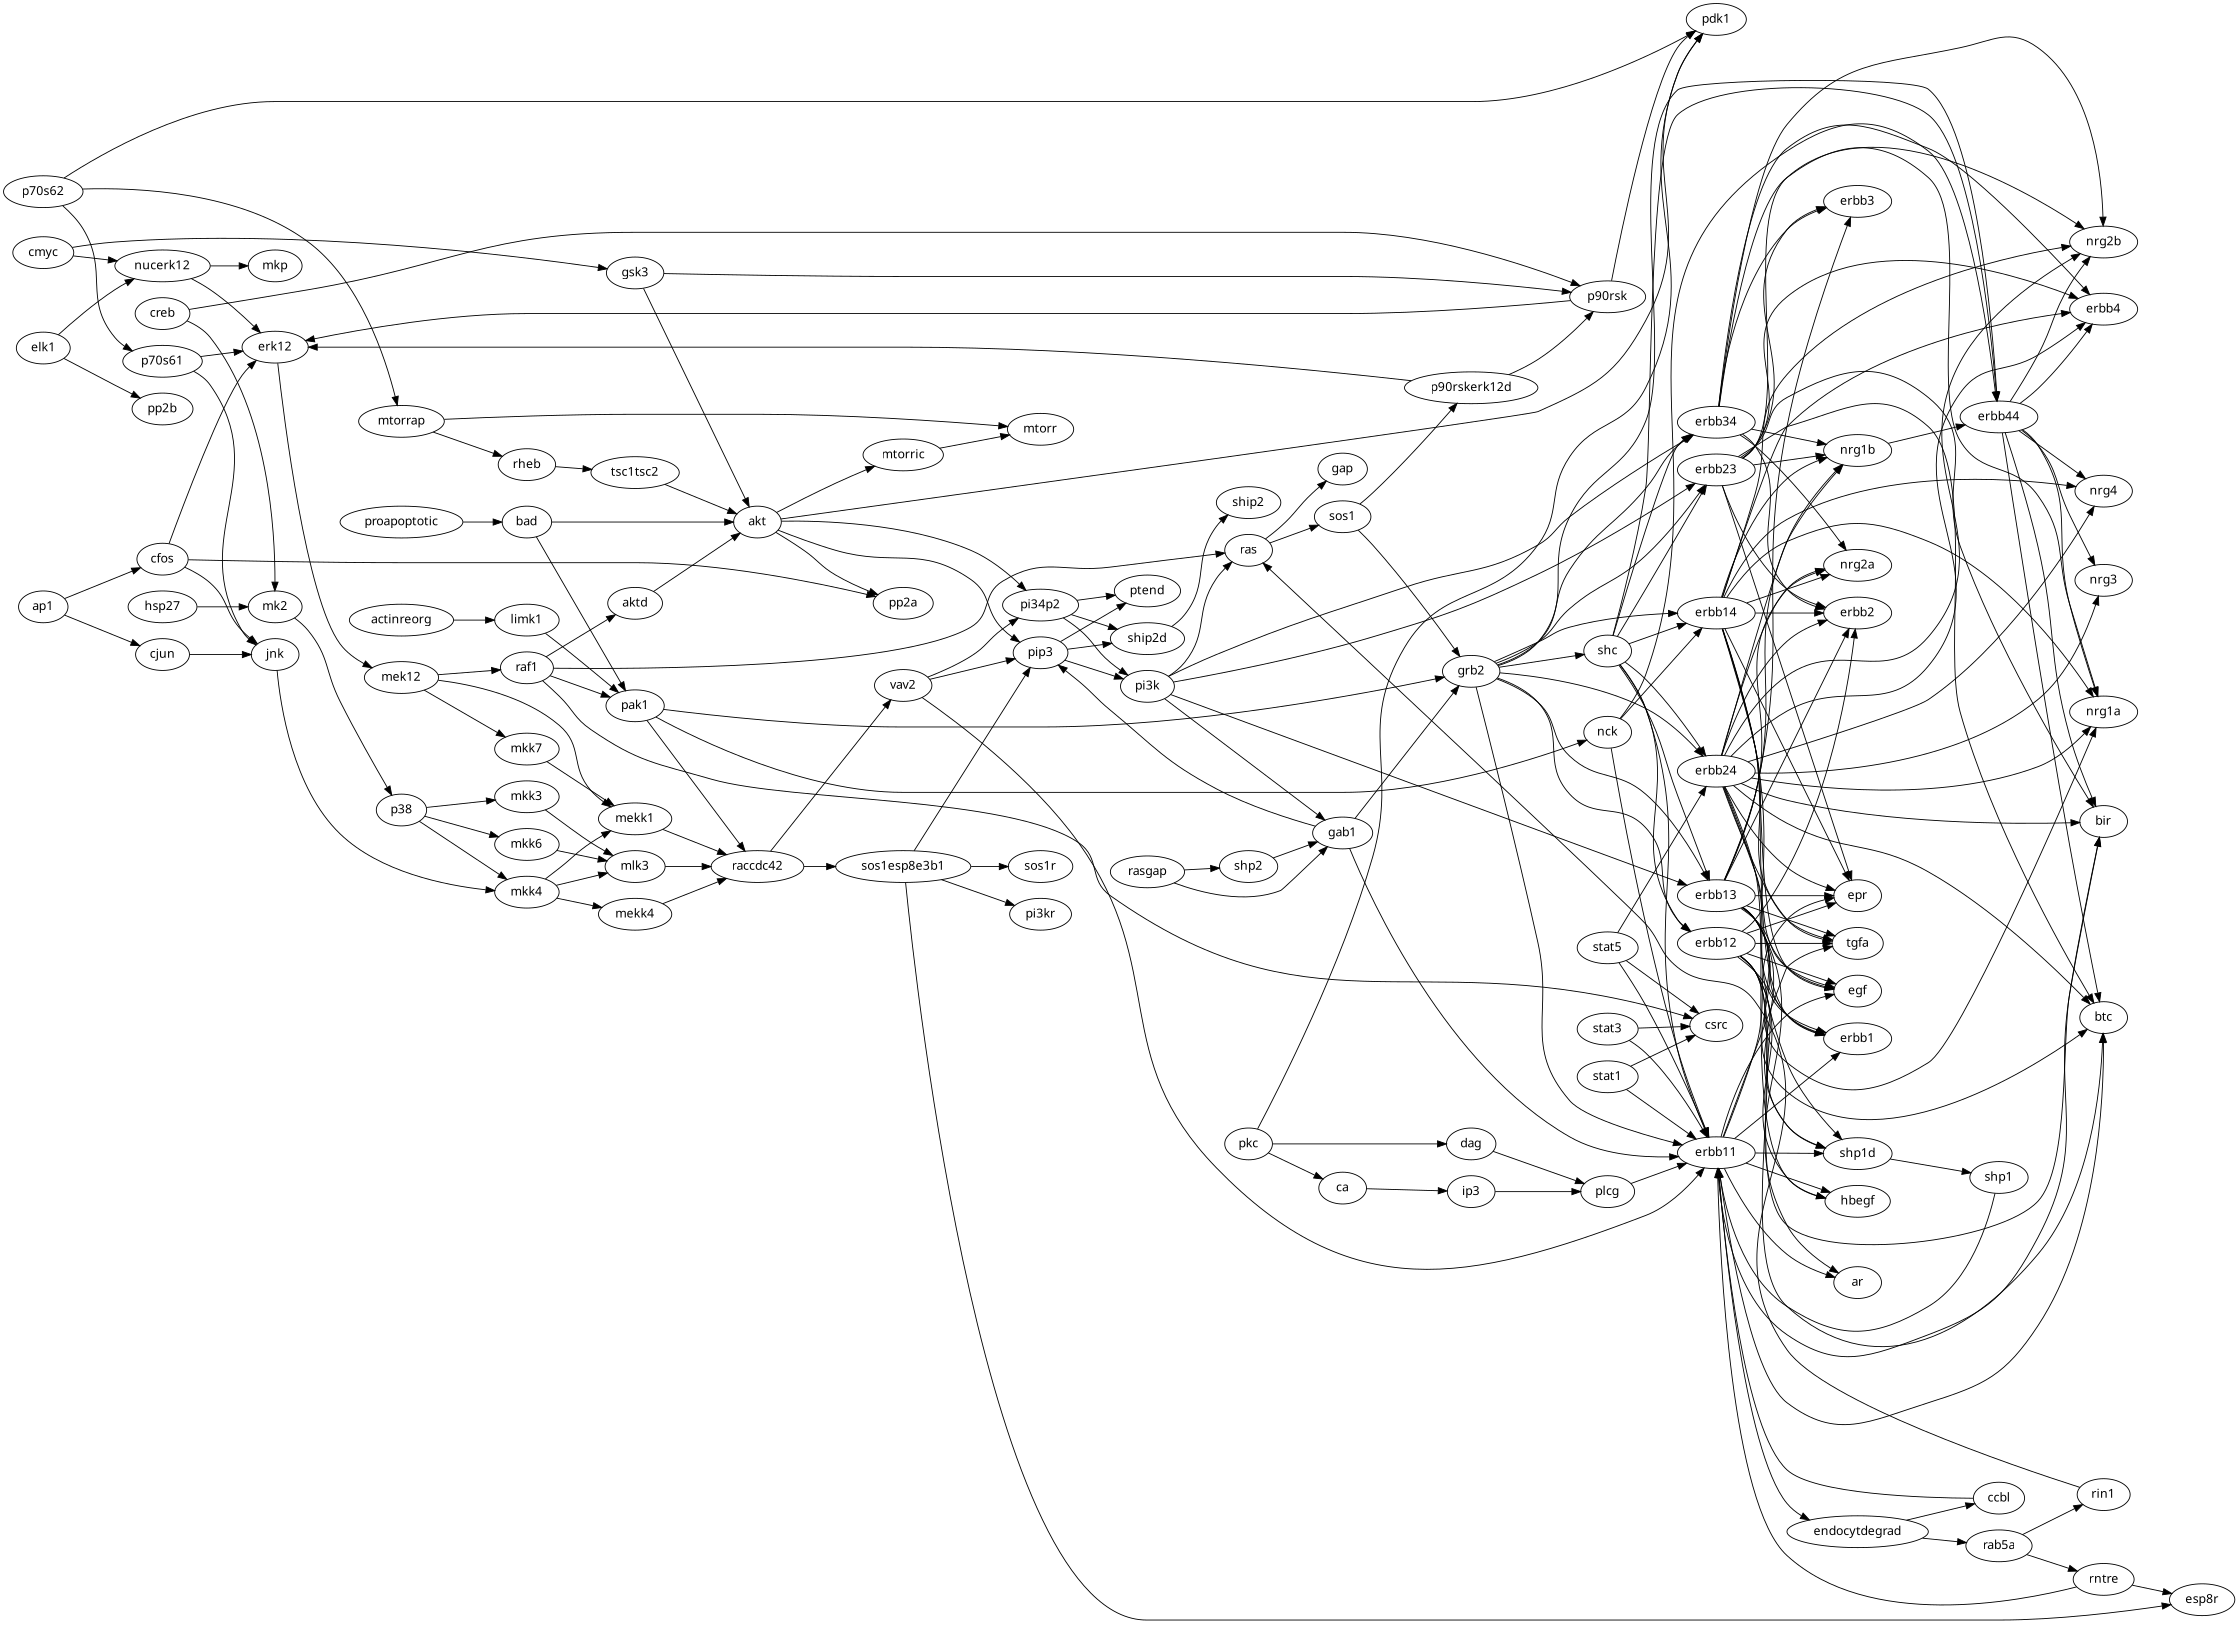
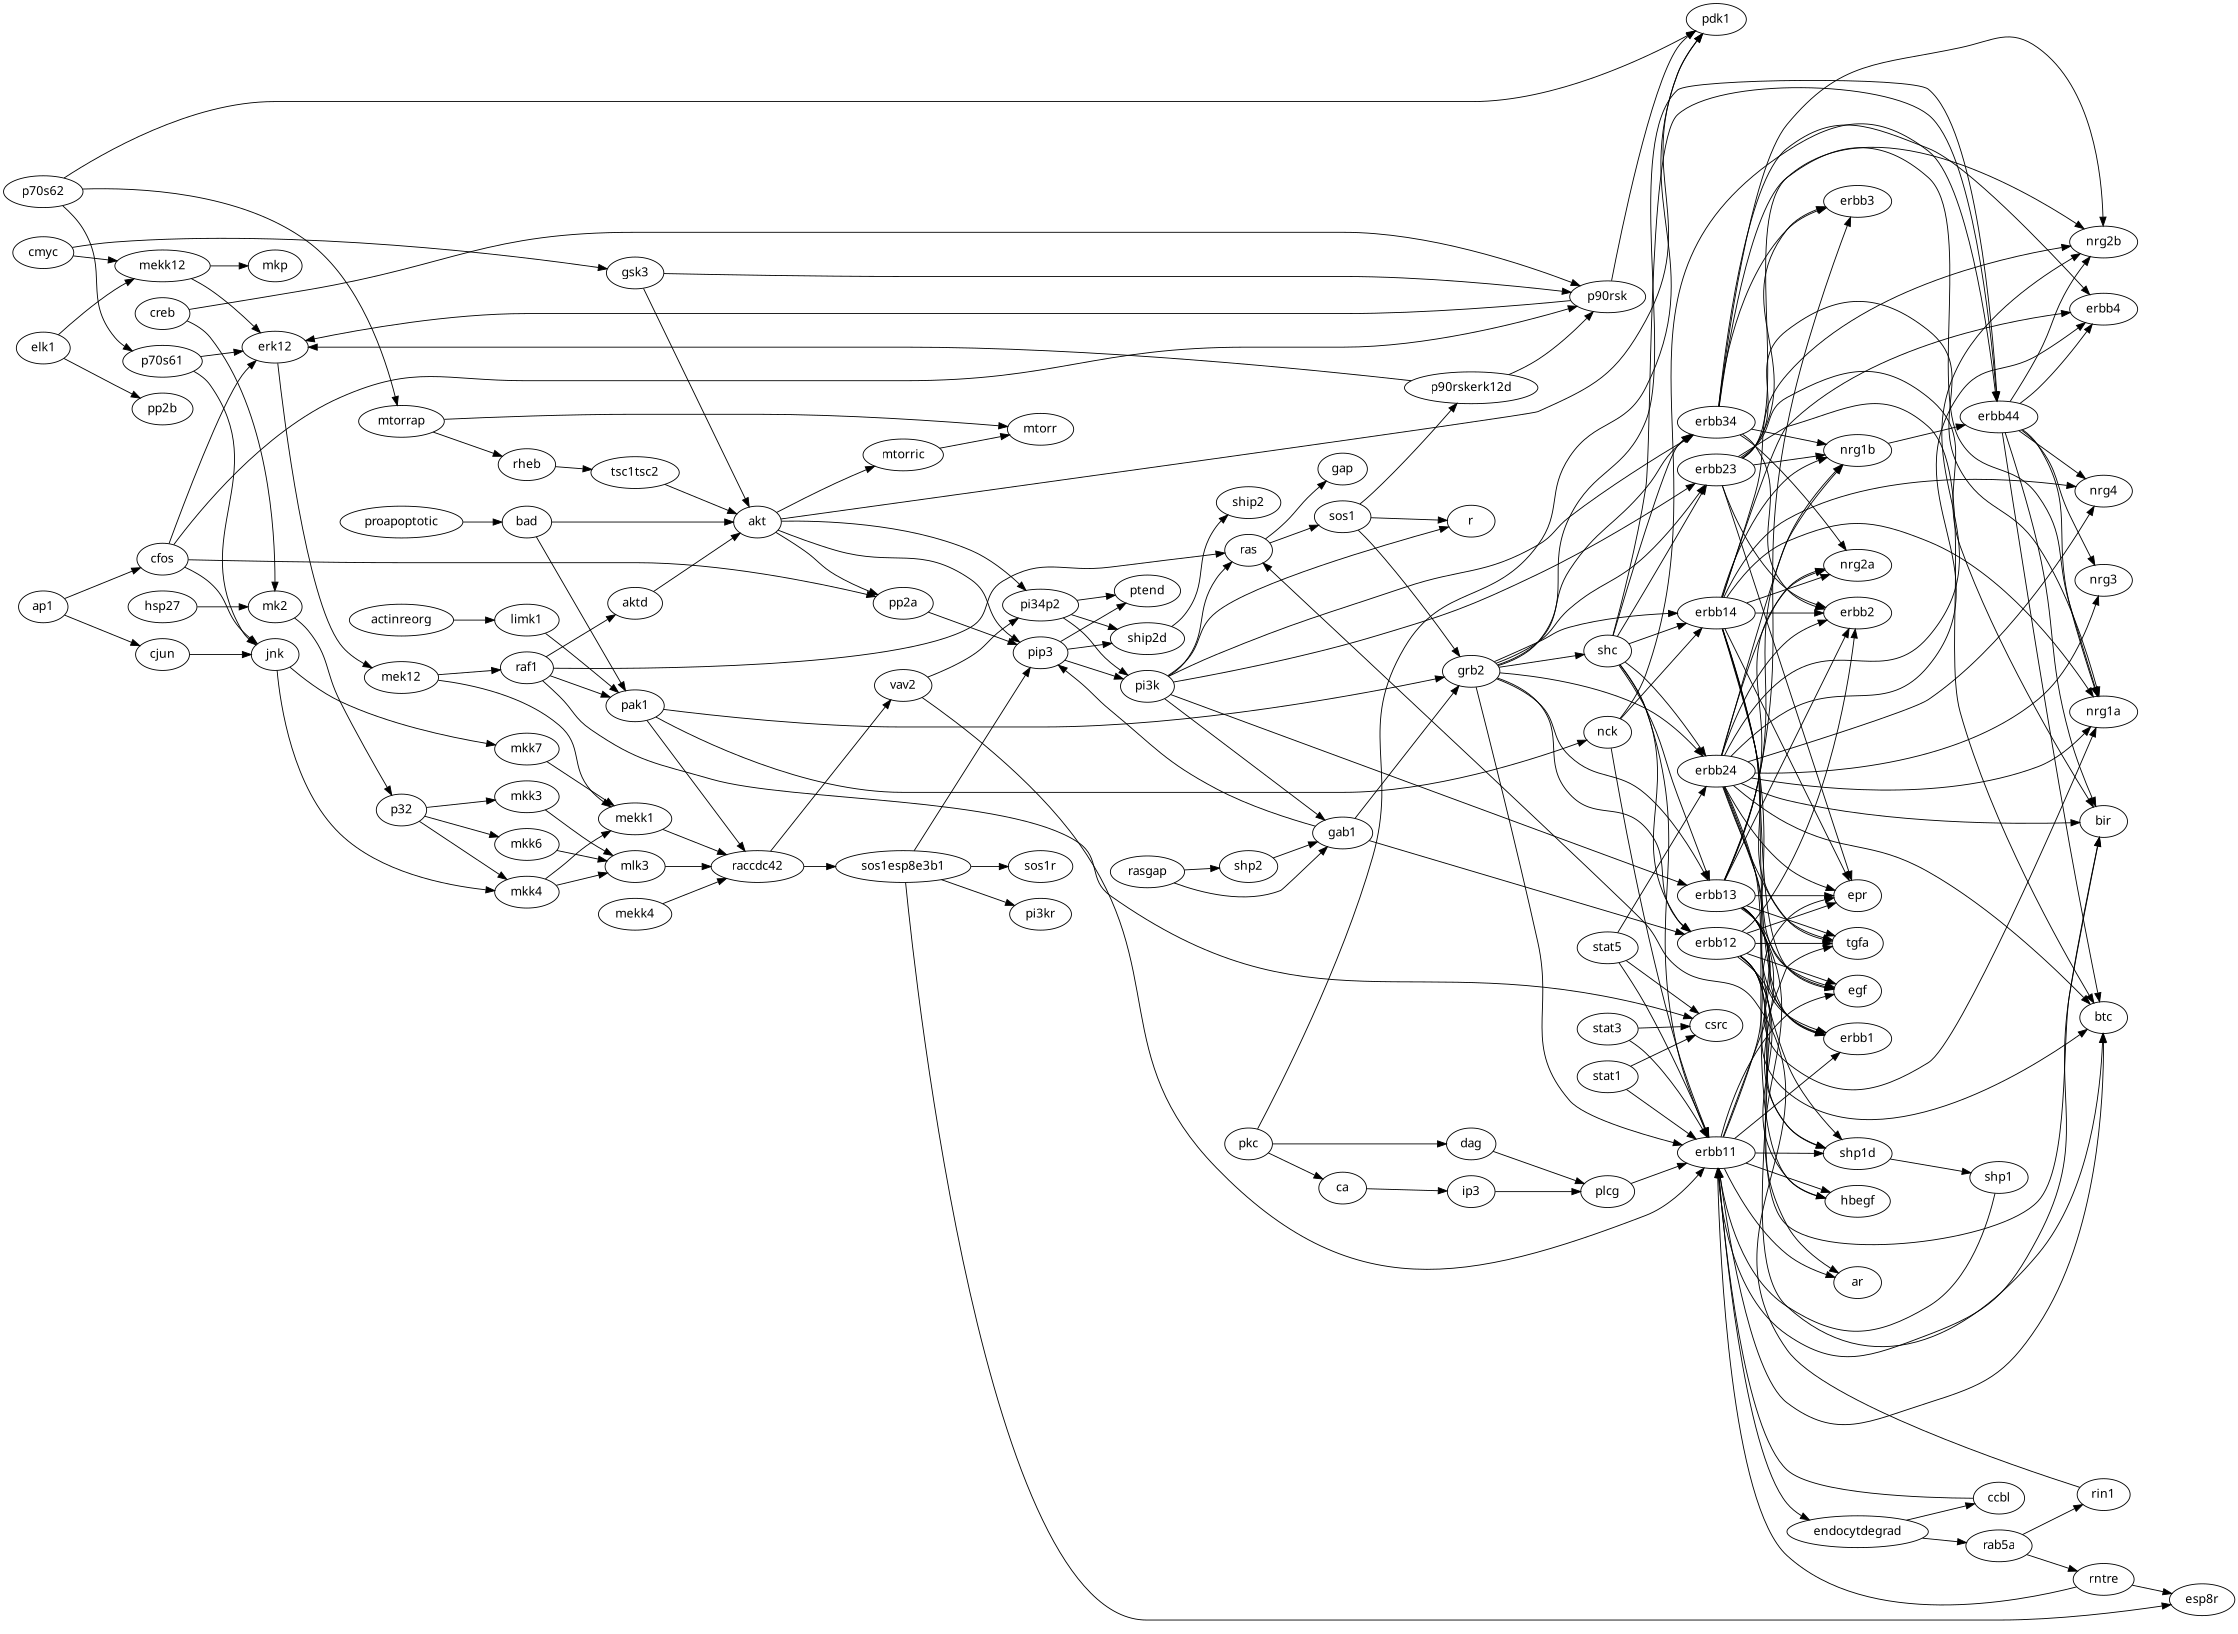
(163, 266) -> (163, 266)
(1839, 271) -> (1943, 346)
none -> (844, 381)
none -> (1471, 521)
(968, 670) -> (962, 625)
(461, 711) -> (383, 718)
(401, 810) -> (401, 810)
(575, 902) -> none
(1470, 1050) -> (1515, 884)
